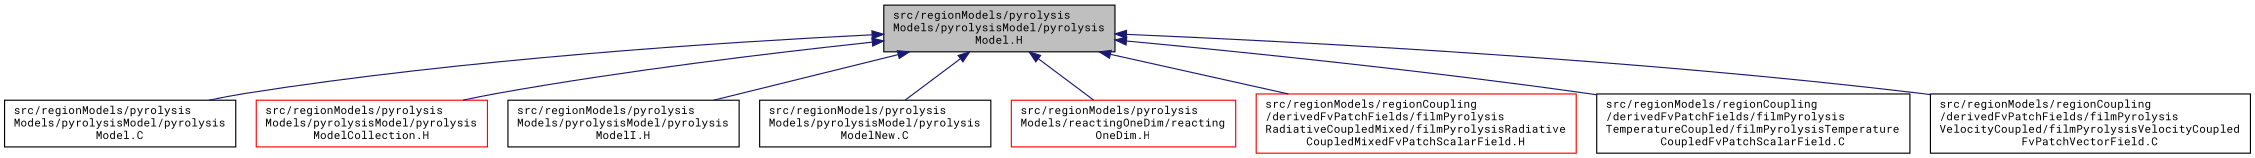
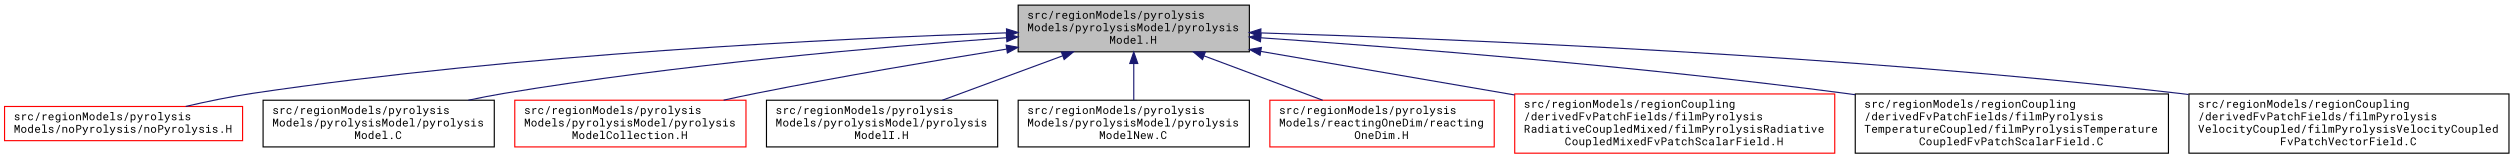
none -> (124, 124)
